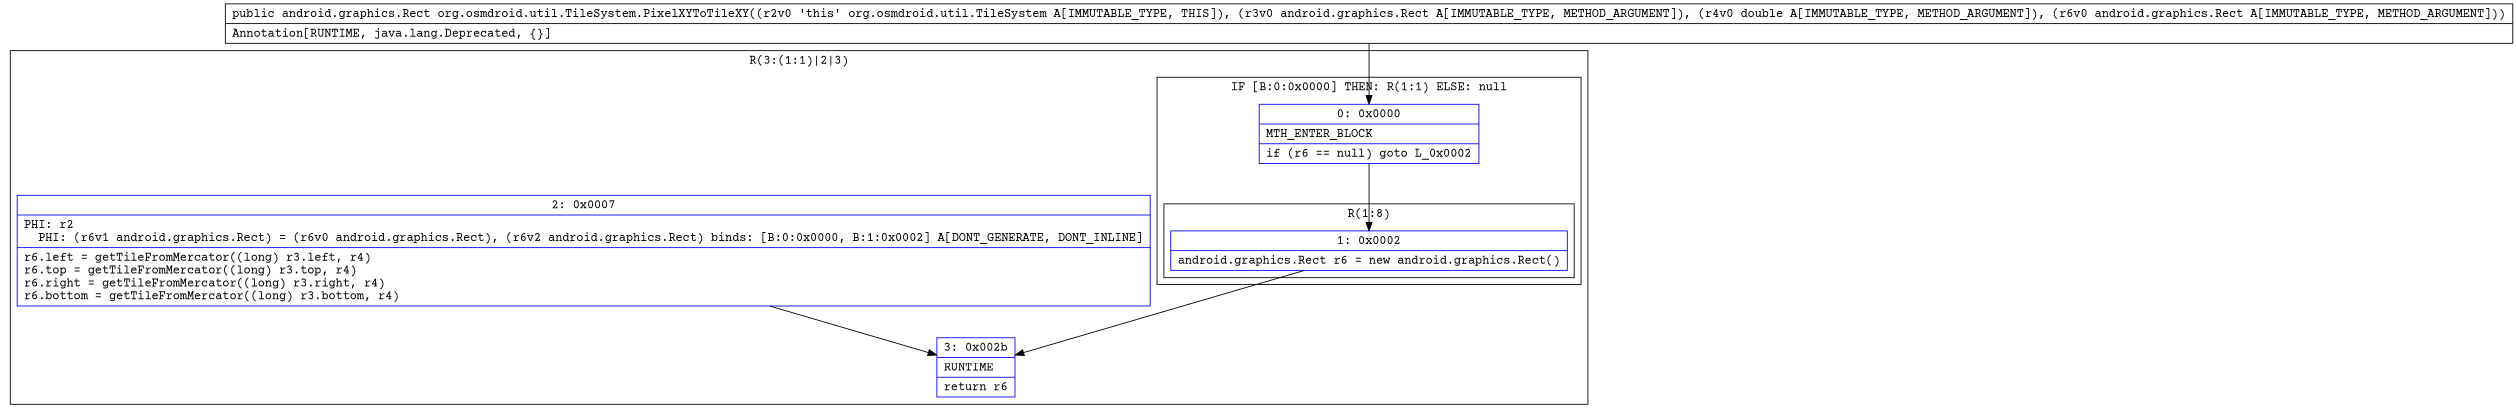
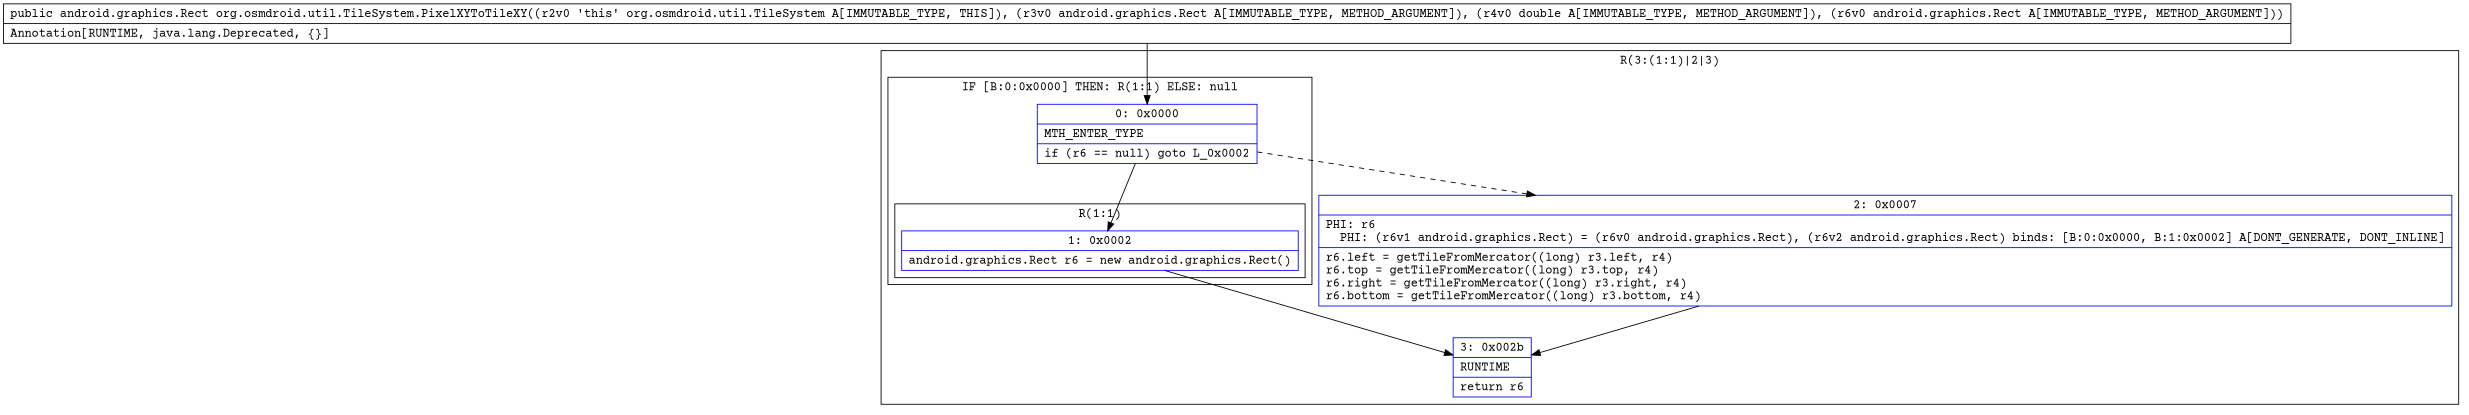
(1319, 133) -> (1094, 133)
none -> (1392, 173)
(1369, 214) -> (1100, 214)
(53, 224) -> (1354, 224)
